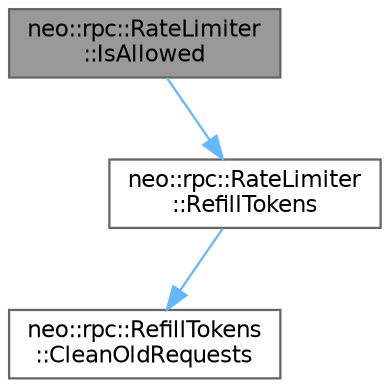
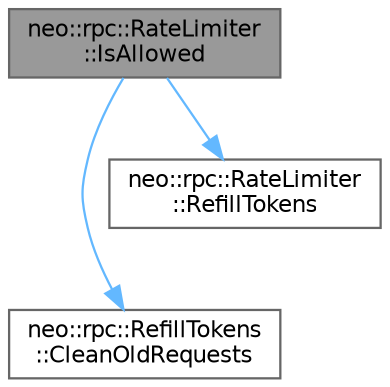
(201, 260) -> (83, 182)
